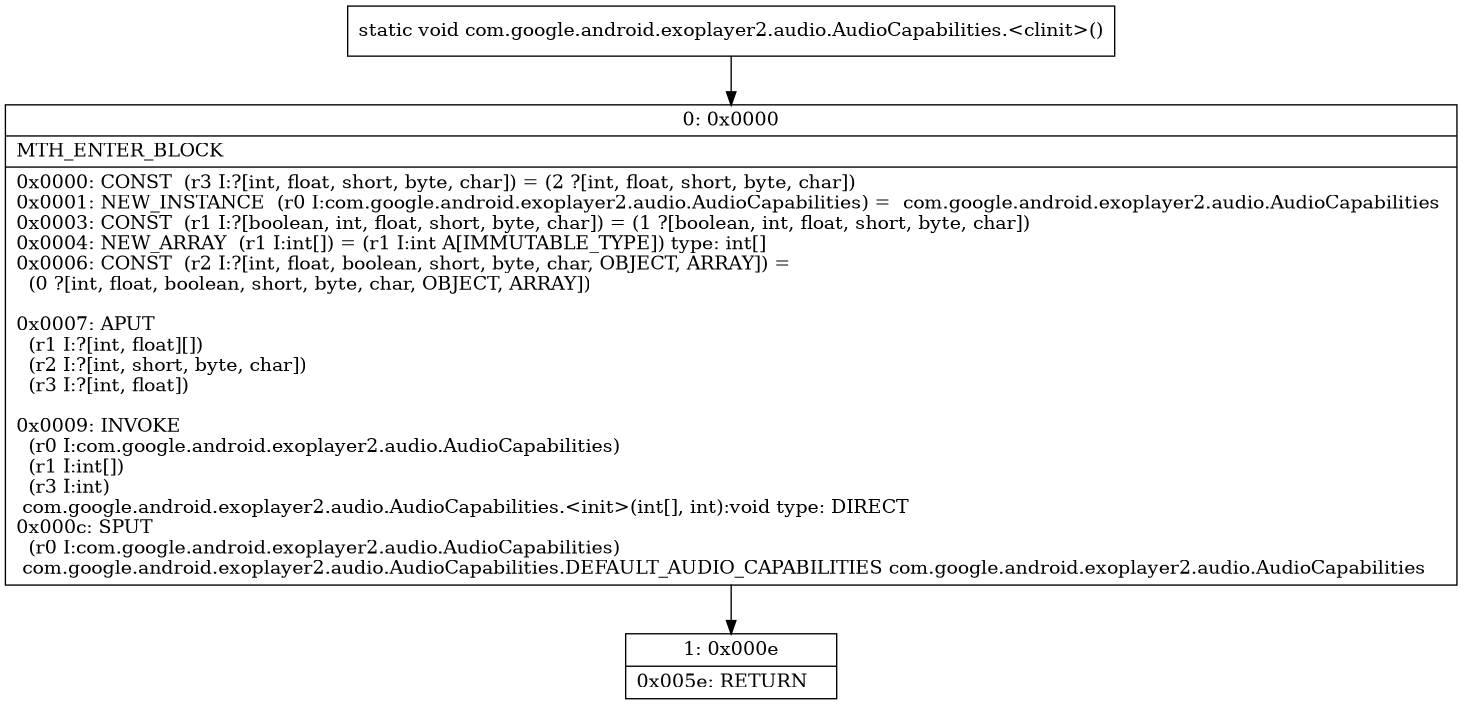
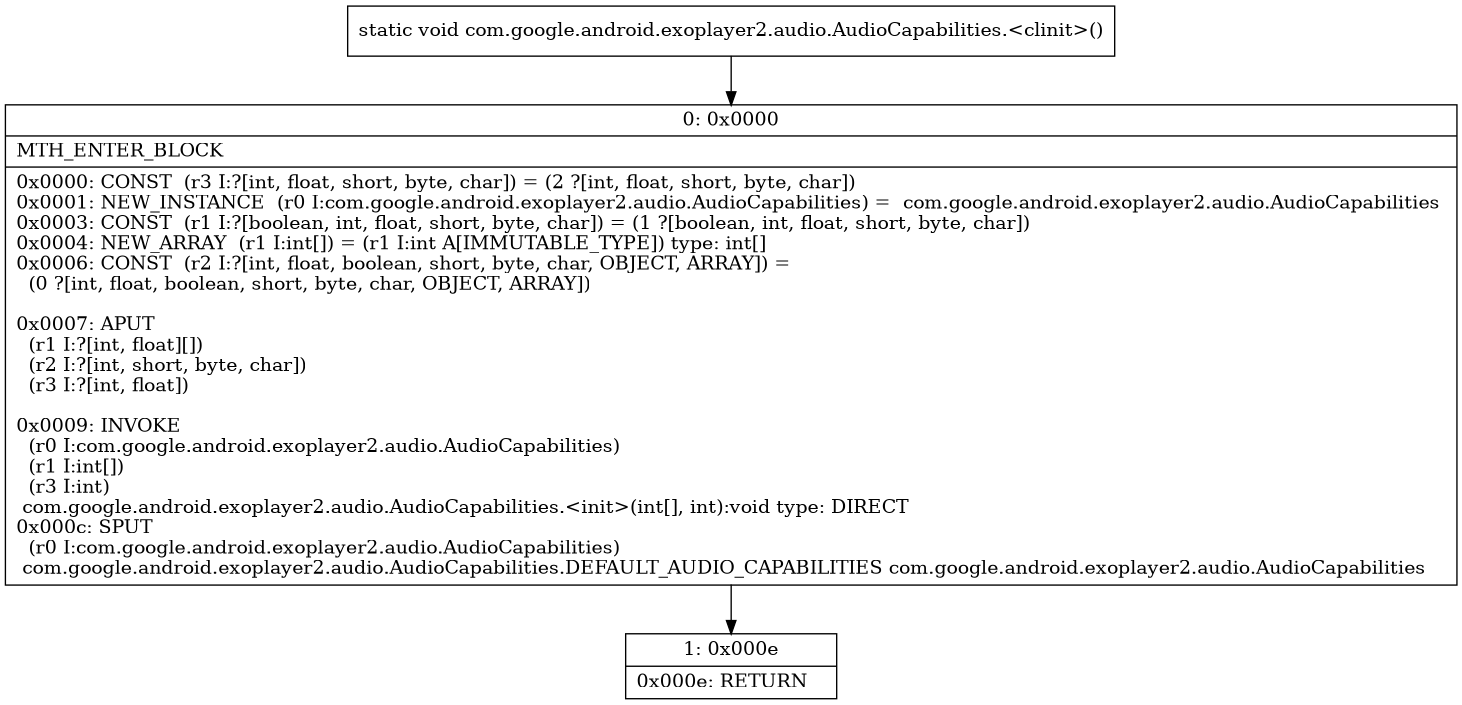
(731, 682) -> (731, 682)
